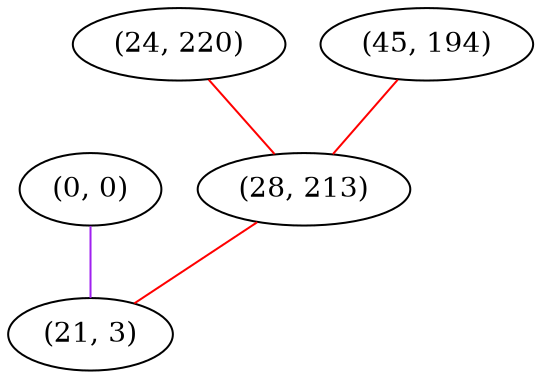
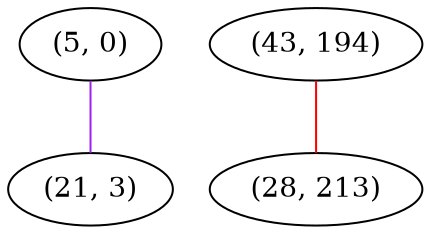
(179, 44) -> none
(427, 44) -> (316, 44)
(91, 189) -> (91, 44)
(196, 263) -> none
